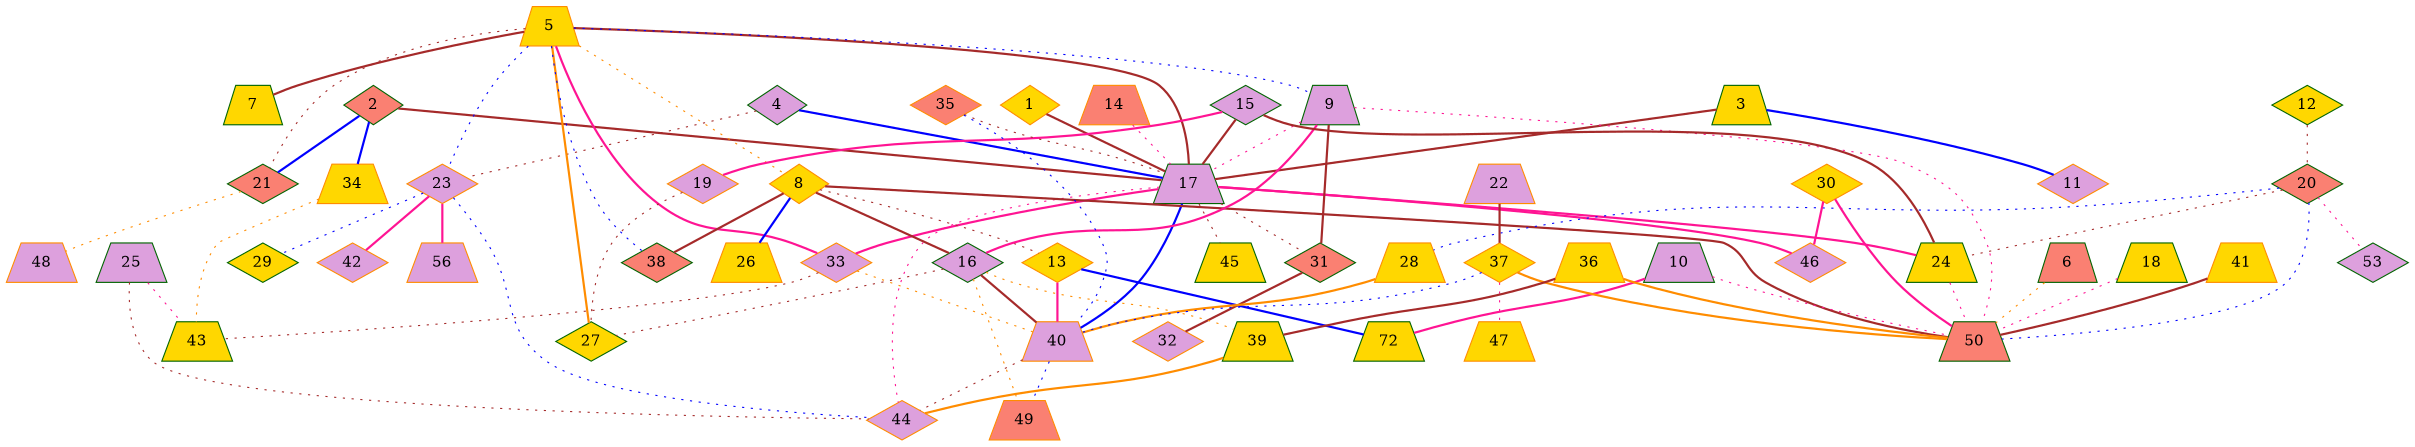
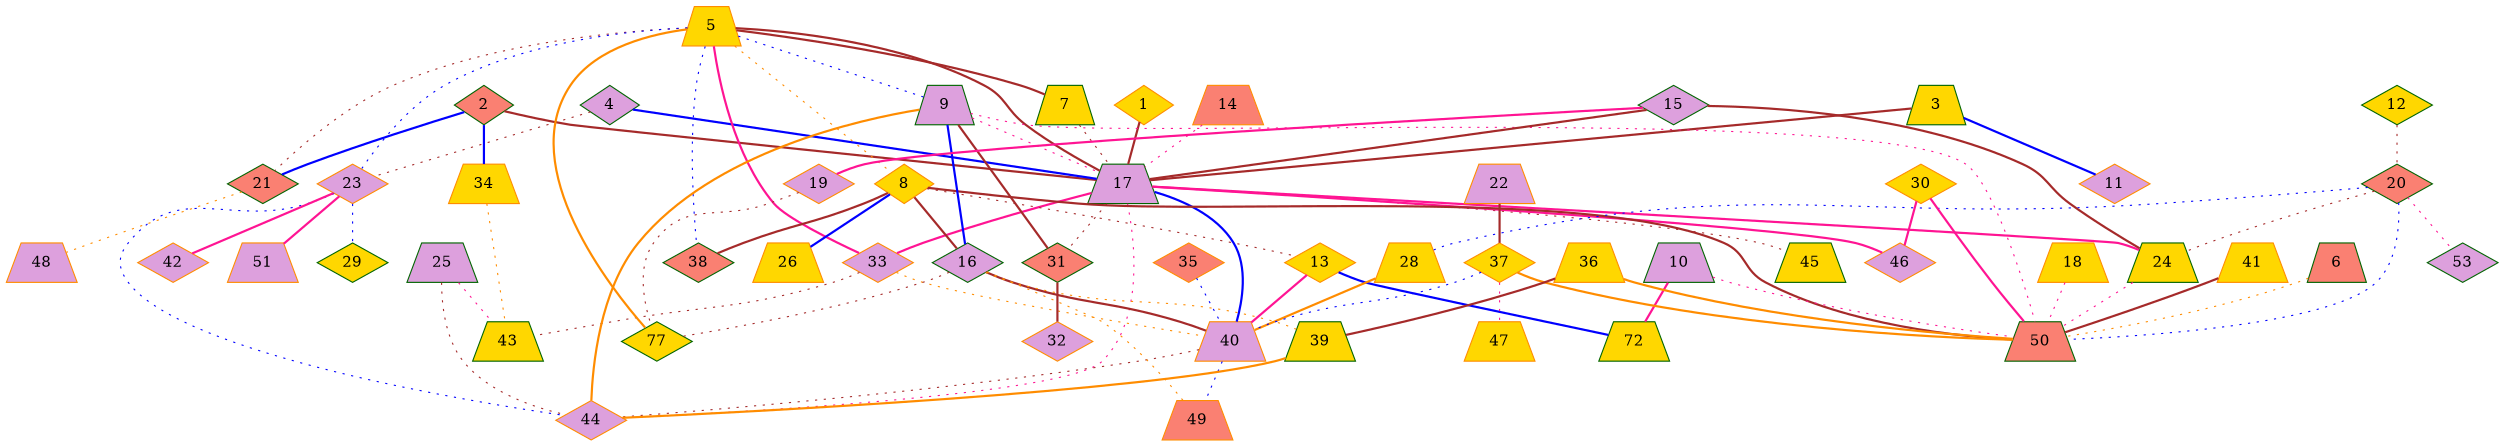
(1064, 145) -> (1097, 148)
none -> (704, 186)
(1159, 228) -> (956, 182)
(442, 263) -> (263, 263)
(2152, 263) -> (2073, 263)
(591, 341) -> (657, 341)
